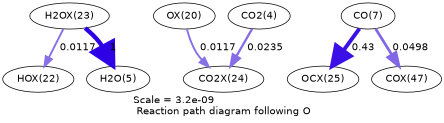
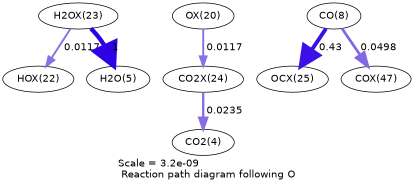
(368, 16) -> (334, 16)
(244, 43) -> (203, 105)
